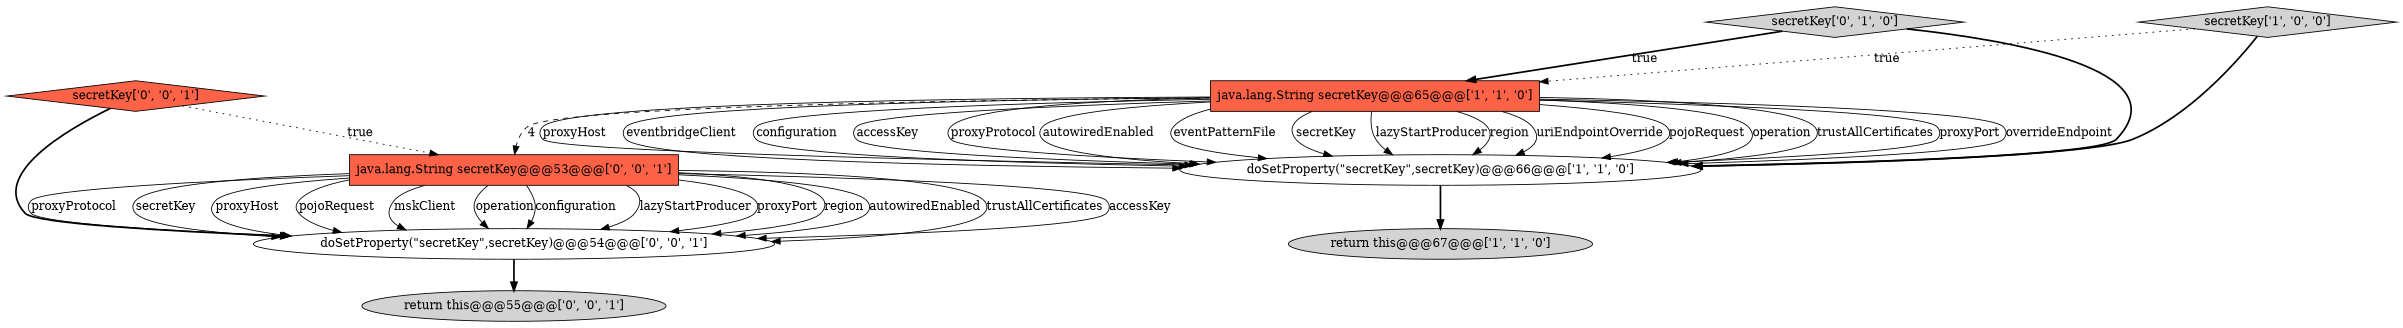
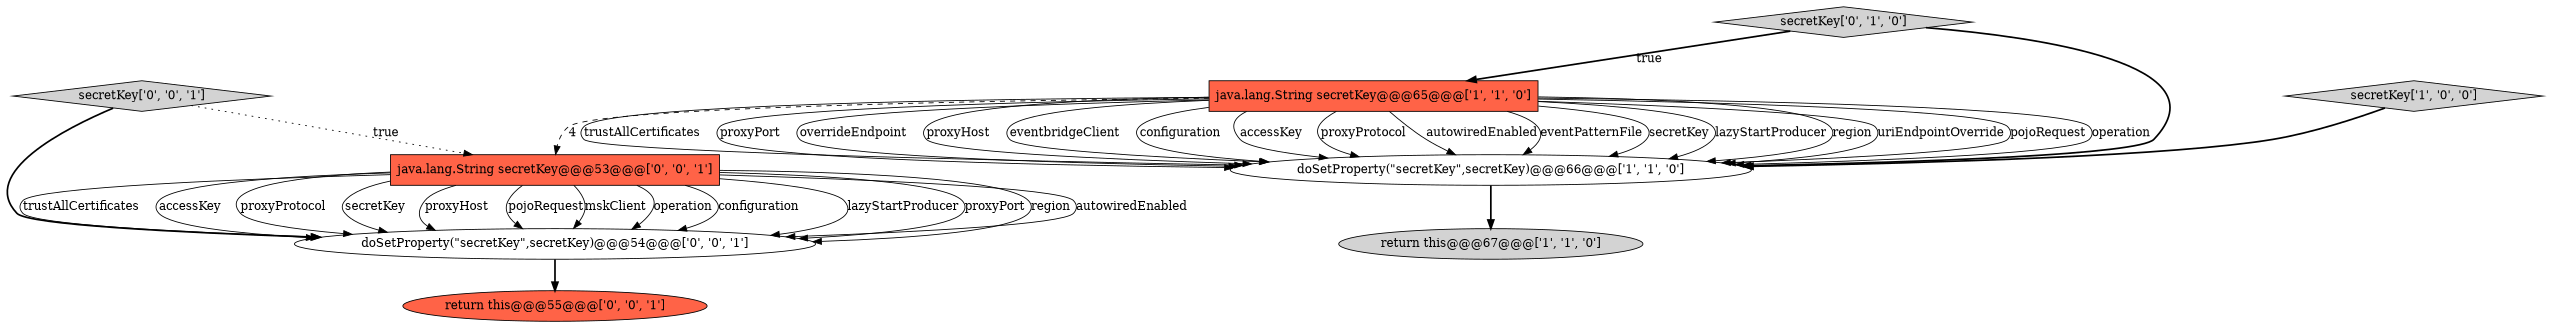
(1872, 55) -> none
(136, 96) -> (142, 96)
(514, 306) -> (555, 306)
